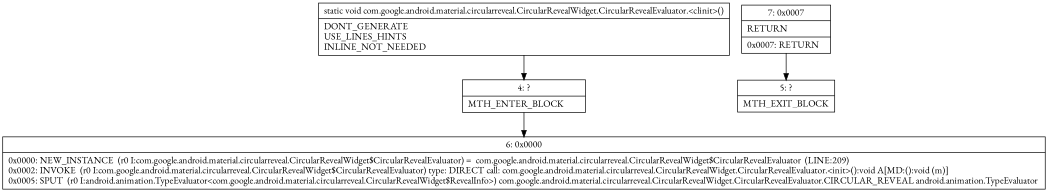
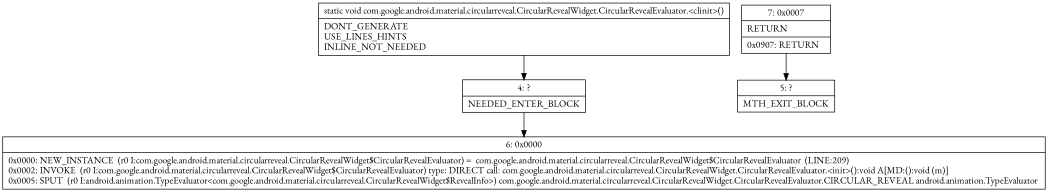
(786, 45) -> (786, 45)
(516, 104) -> (524, 104)
